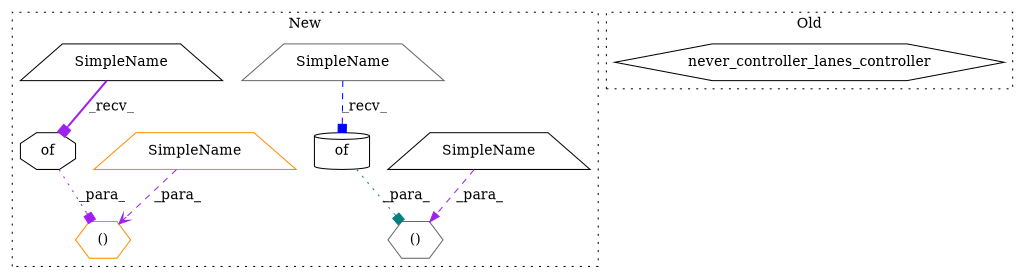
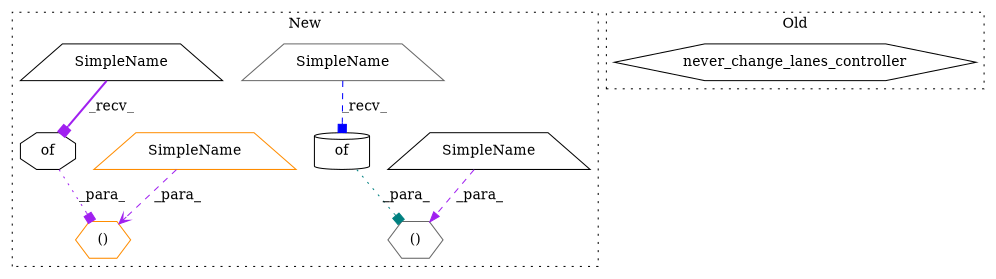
(810, 62) -> (795, 62)
